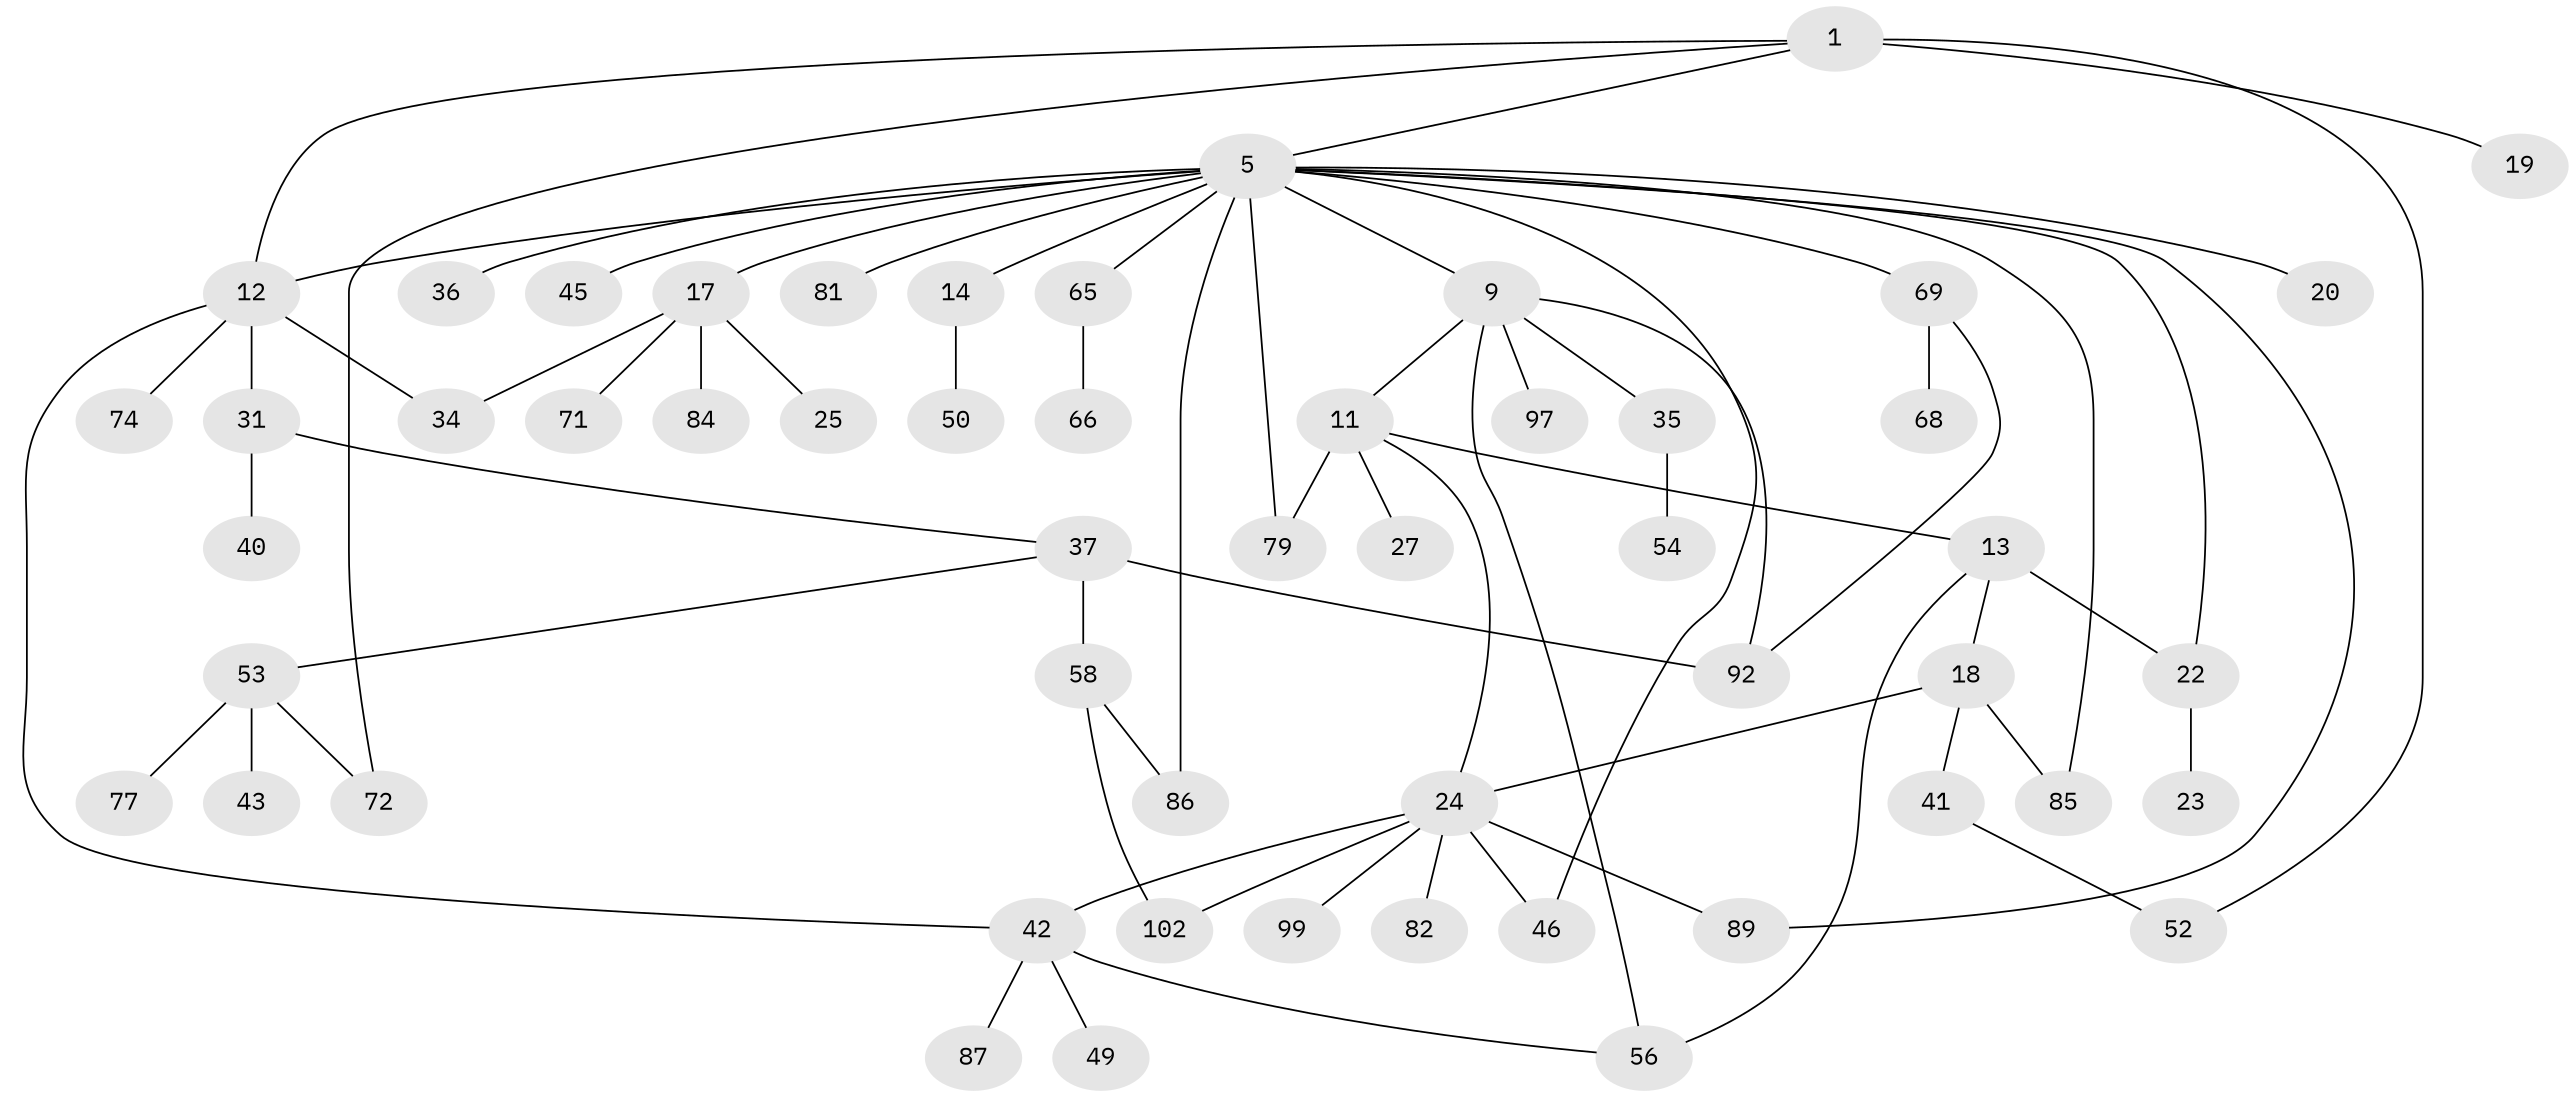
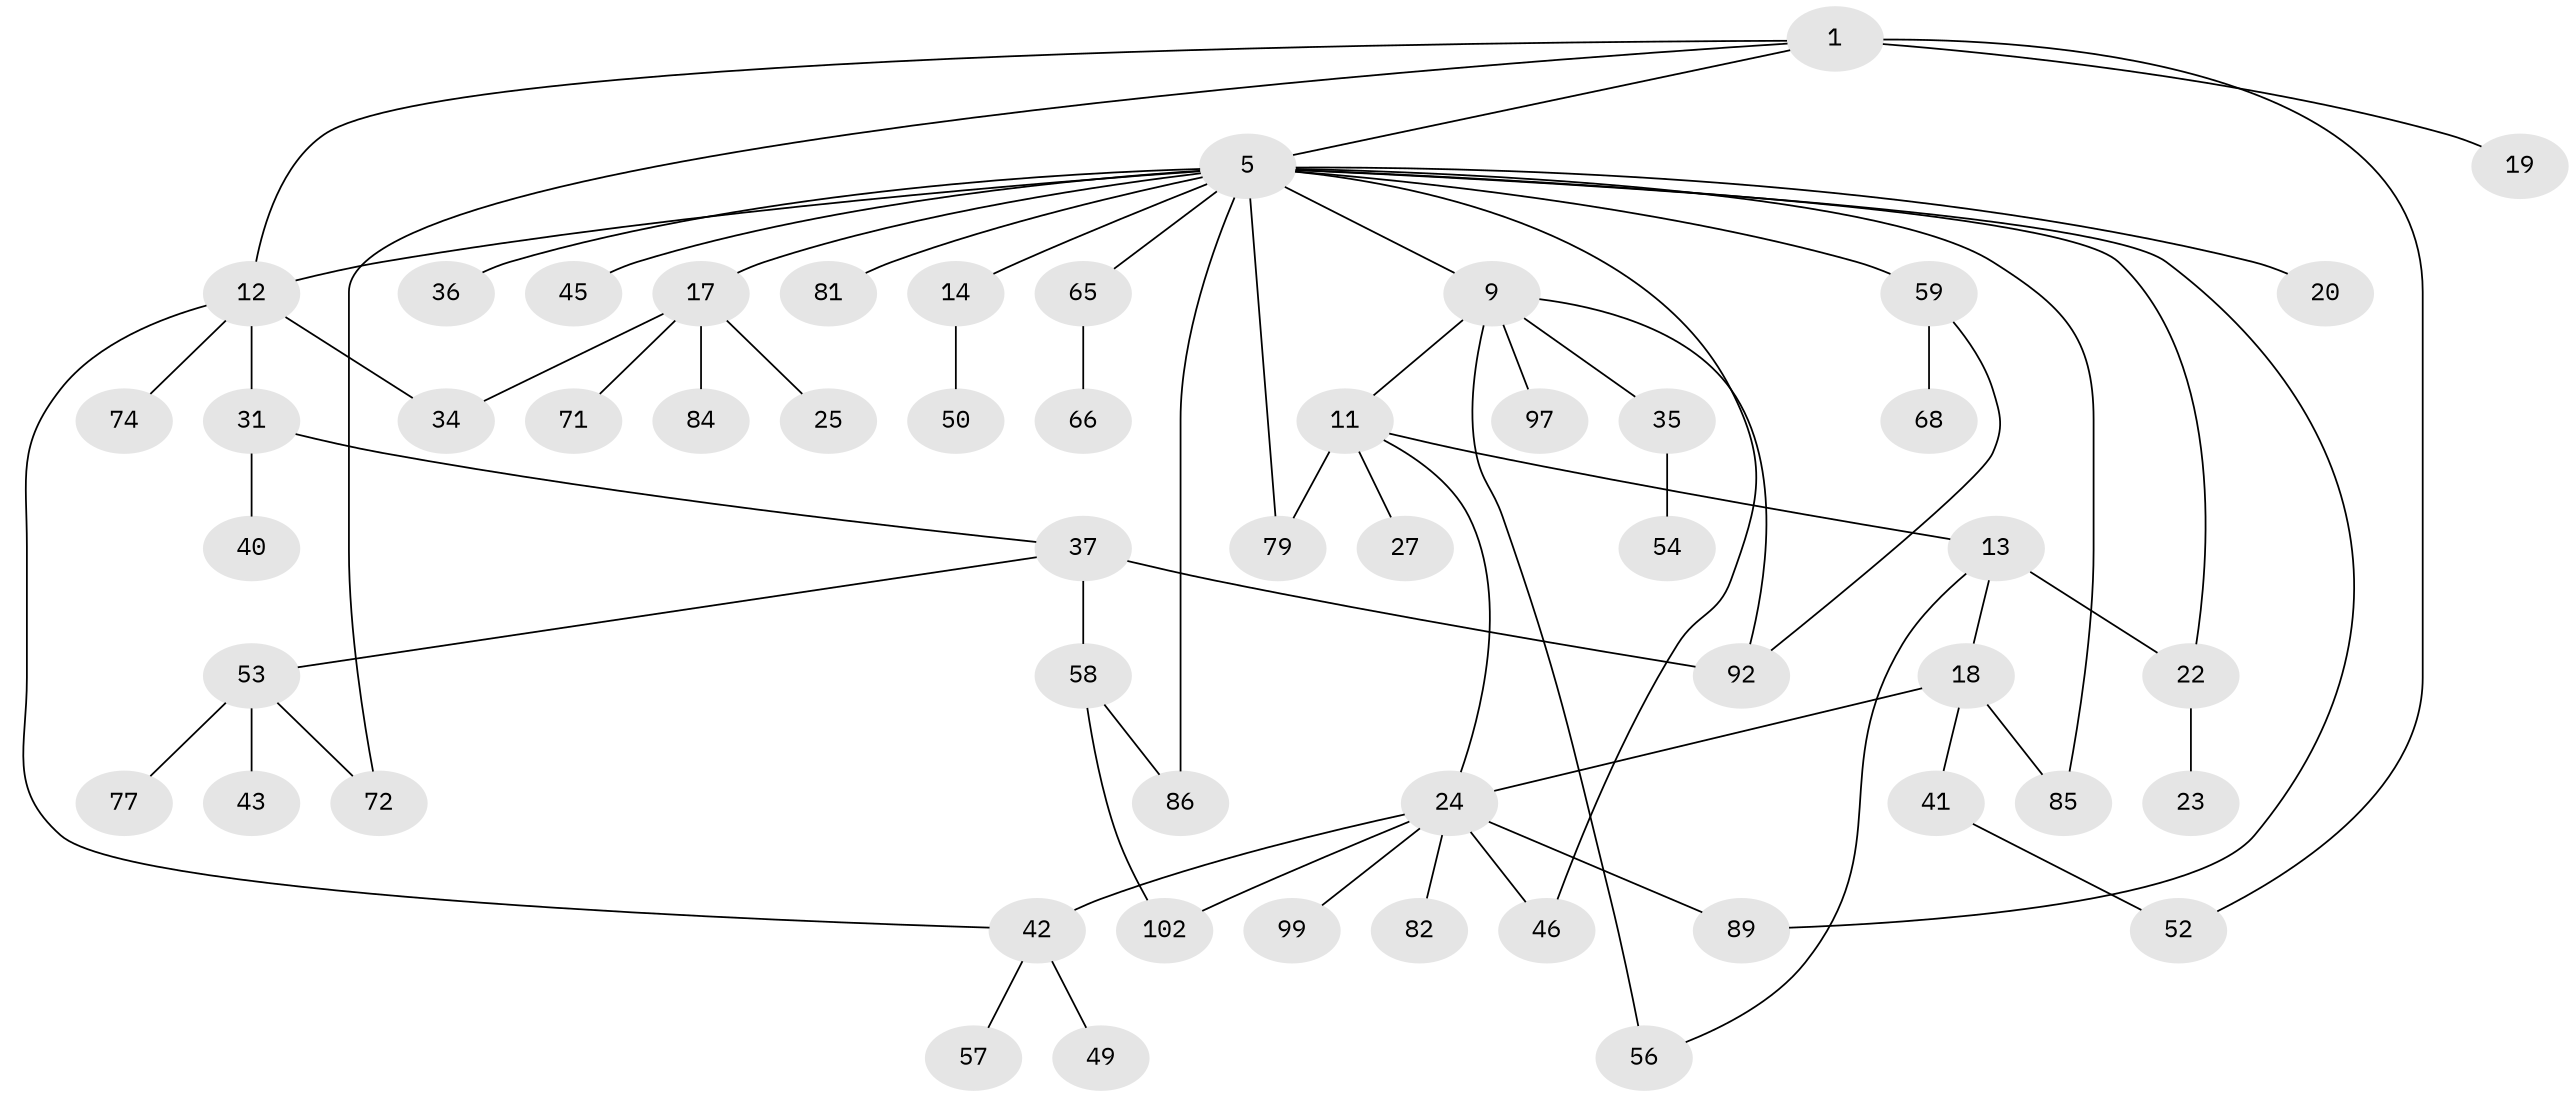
(1929, 294) -> (1929, 294)
(1332, 1017) -> none
(974, 1058) -> (974, 1058)
